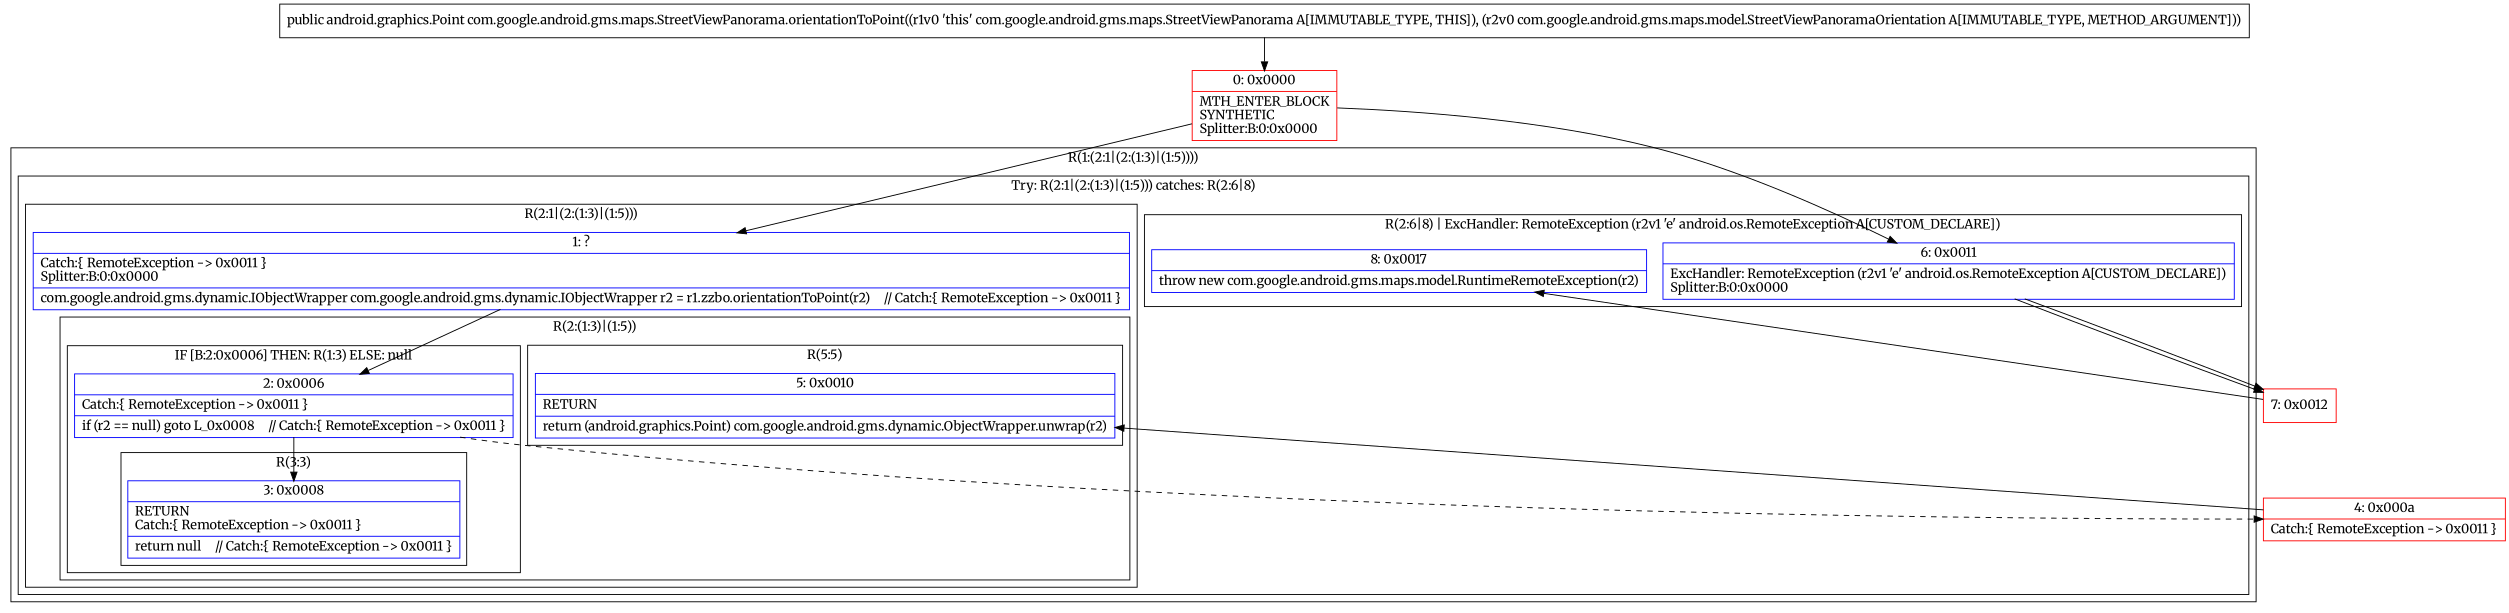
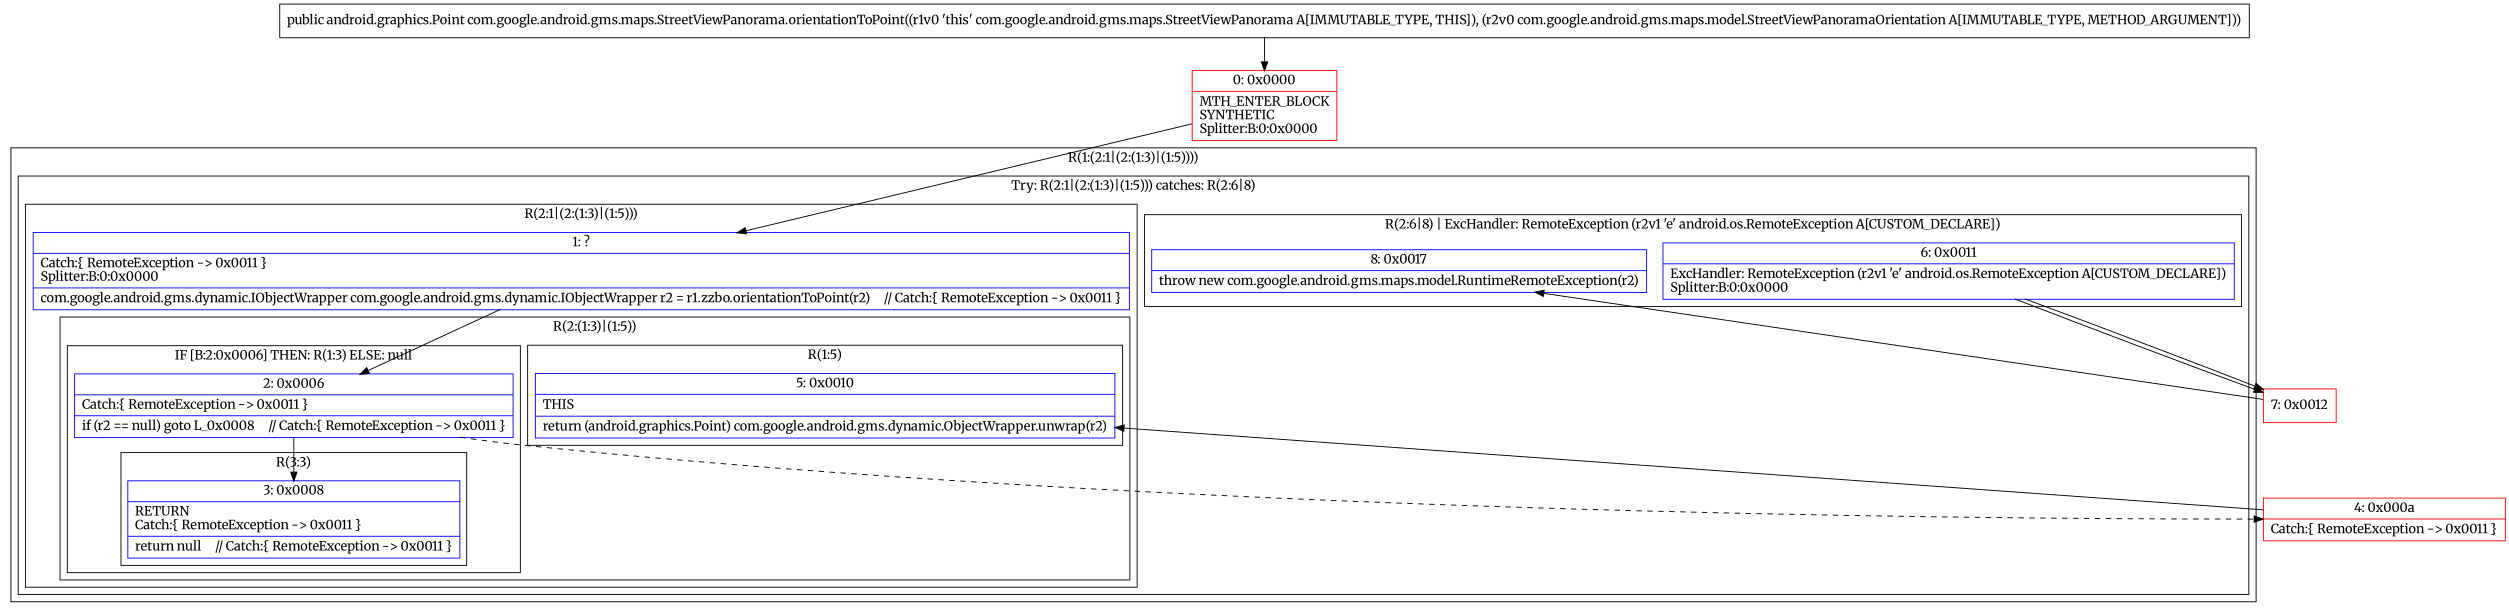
(1621, 140) -> none
(825, 356) -> (825, 356)
(570, 405) -> (559, 405)
